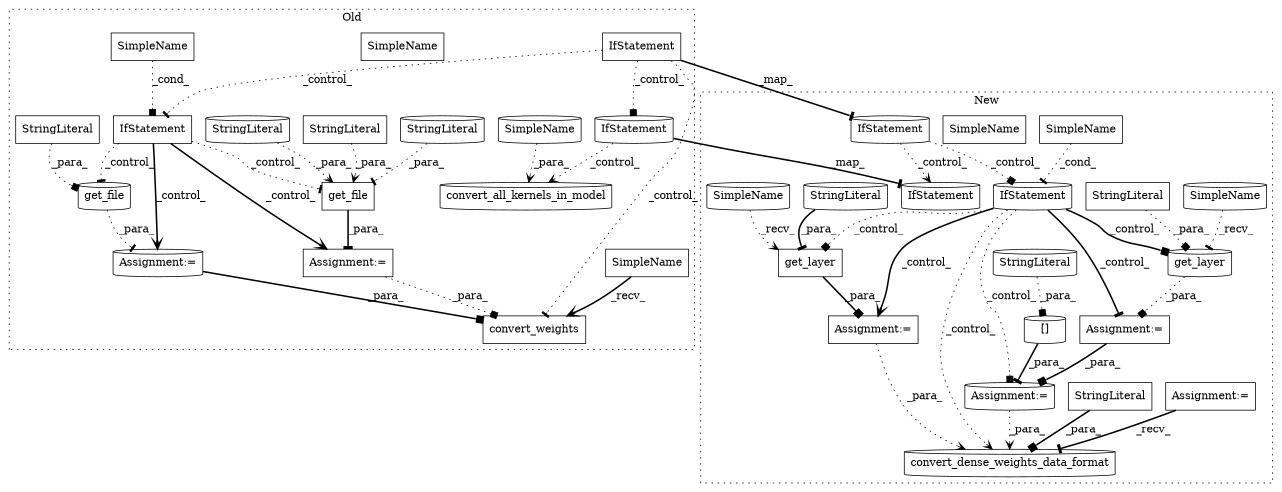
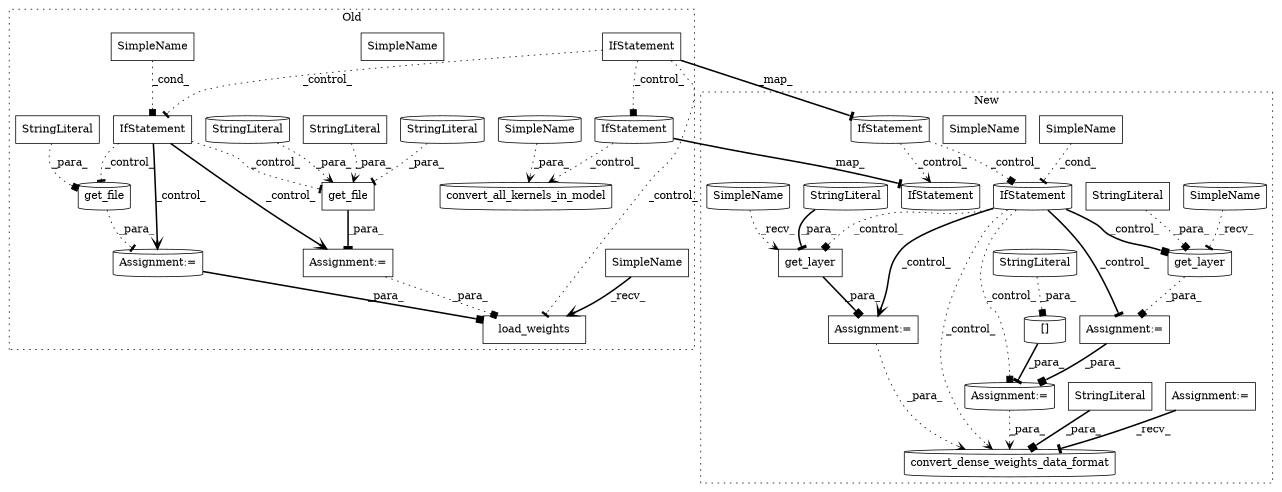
(534, 330) -> (534, 330)
